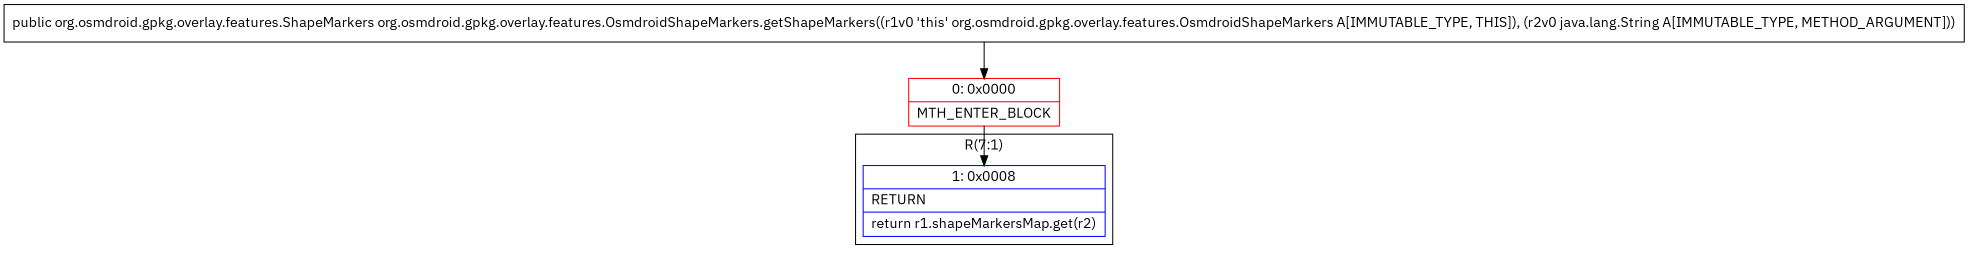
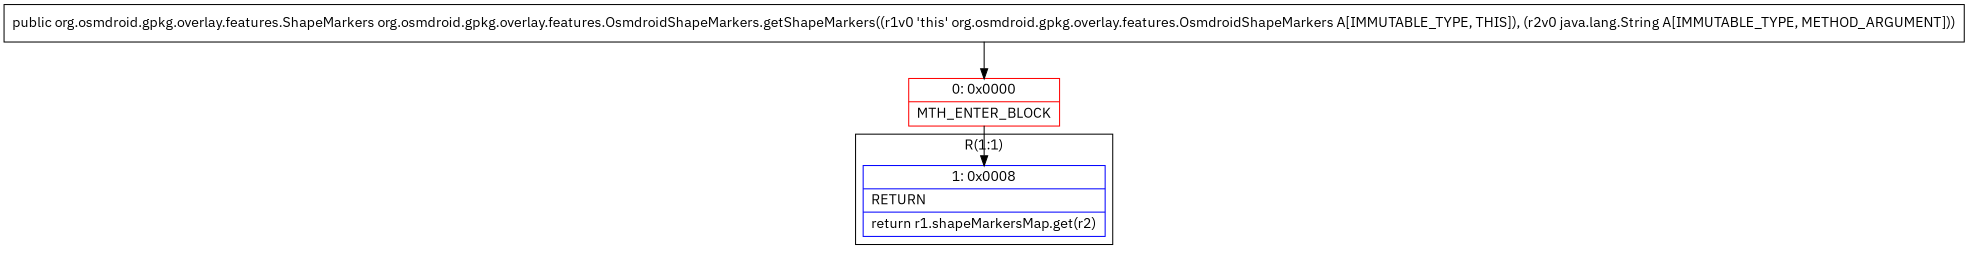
(984, 146) -> (984, 146)
